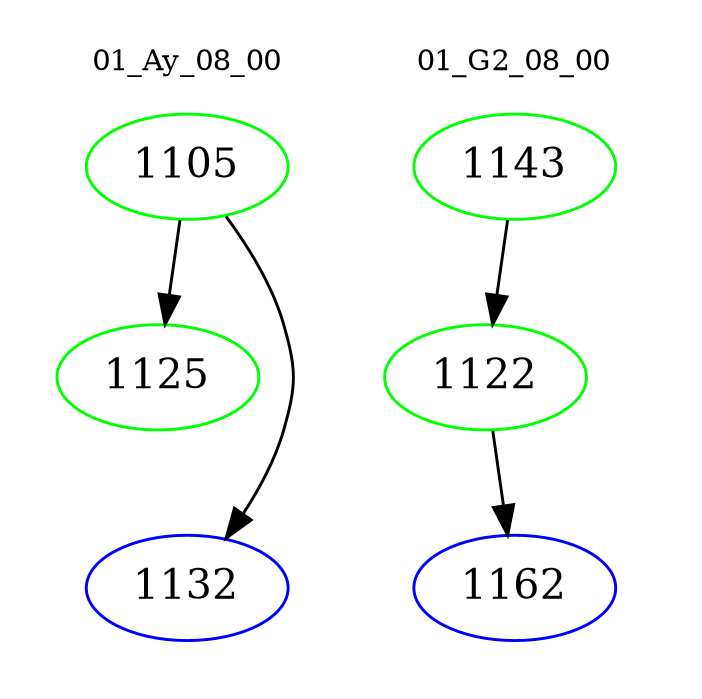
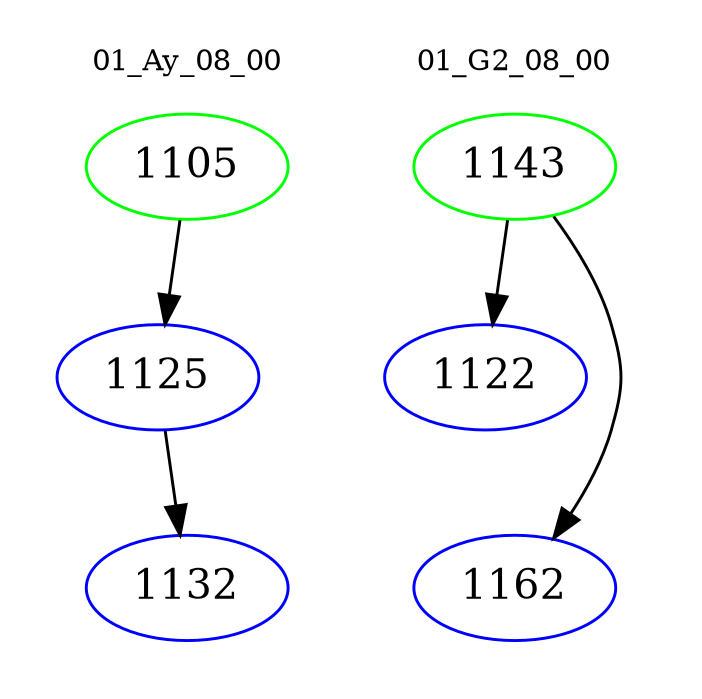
(292, 362) -> (171, 468)
(158, 377) -> (158, 377)
(486, 377) -> (486, 377)
(498, 468) -> (620, 362)
